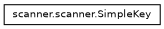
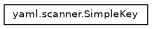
(82, 15) -> (76, 15)
